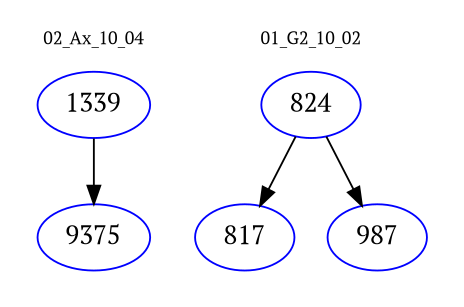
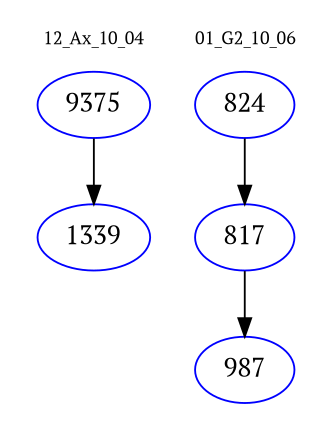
(94, 40) -> (94, 40)
(311, 40) -> (246, 40)
(94, 162) -> (94, 162)
(340, 163) -> (245, 295)
